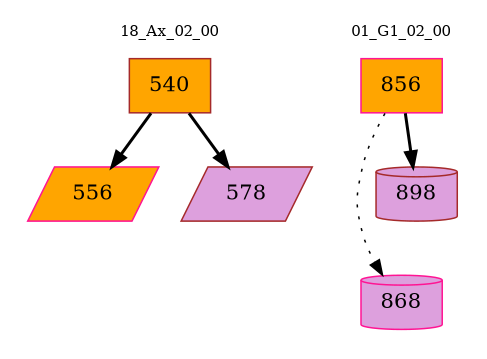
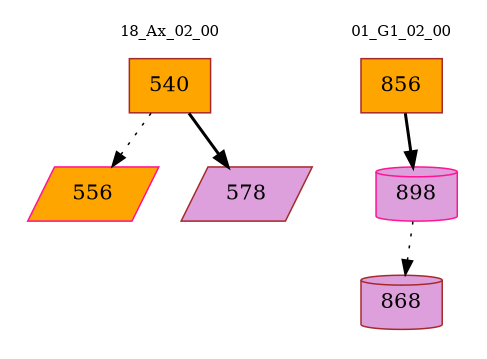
(402, 86) -> (402, 86)
(136, 134) -> (136, 134)
(358, 187) -> (410, 241)
(417, 194) -> (417, 194)
(402, 302) -> (402, 302)
